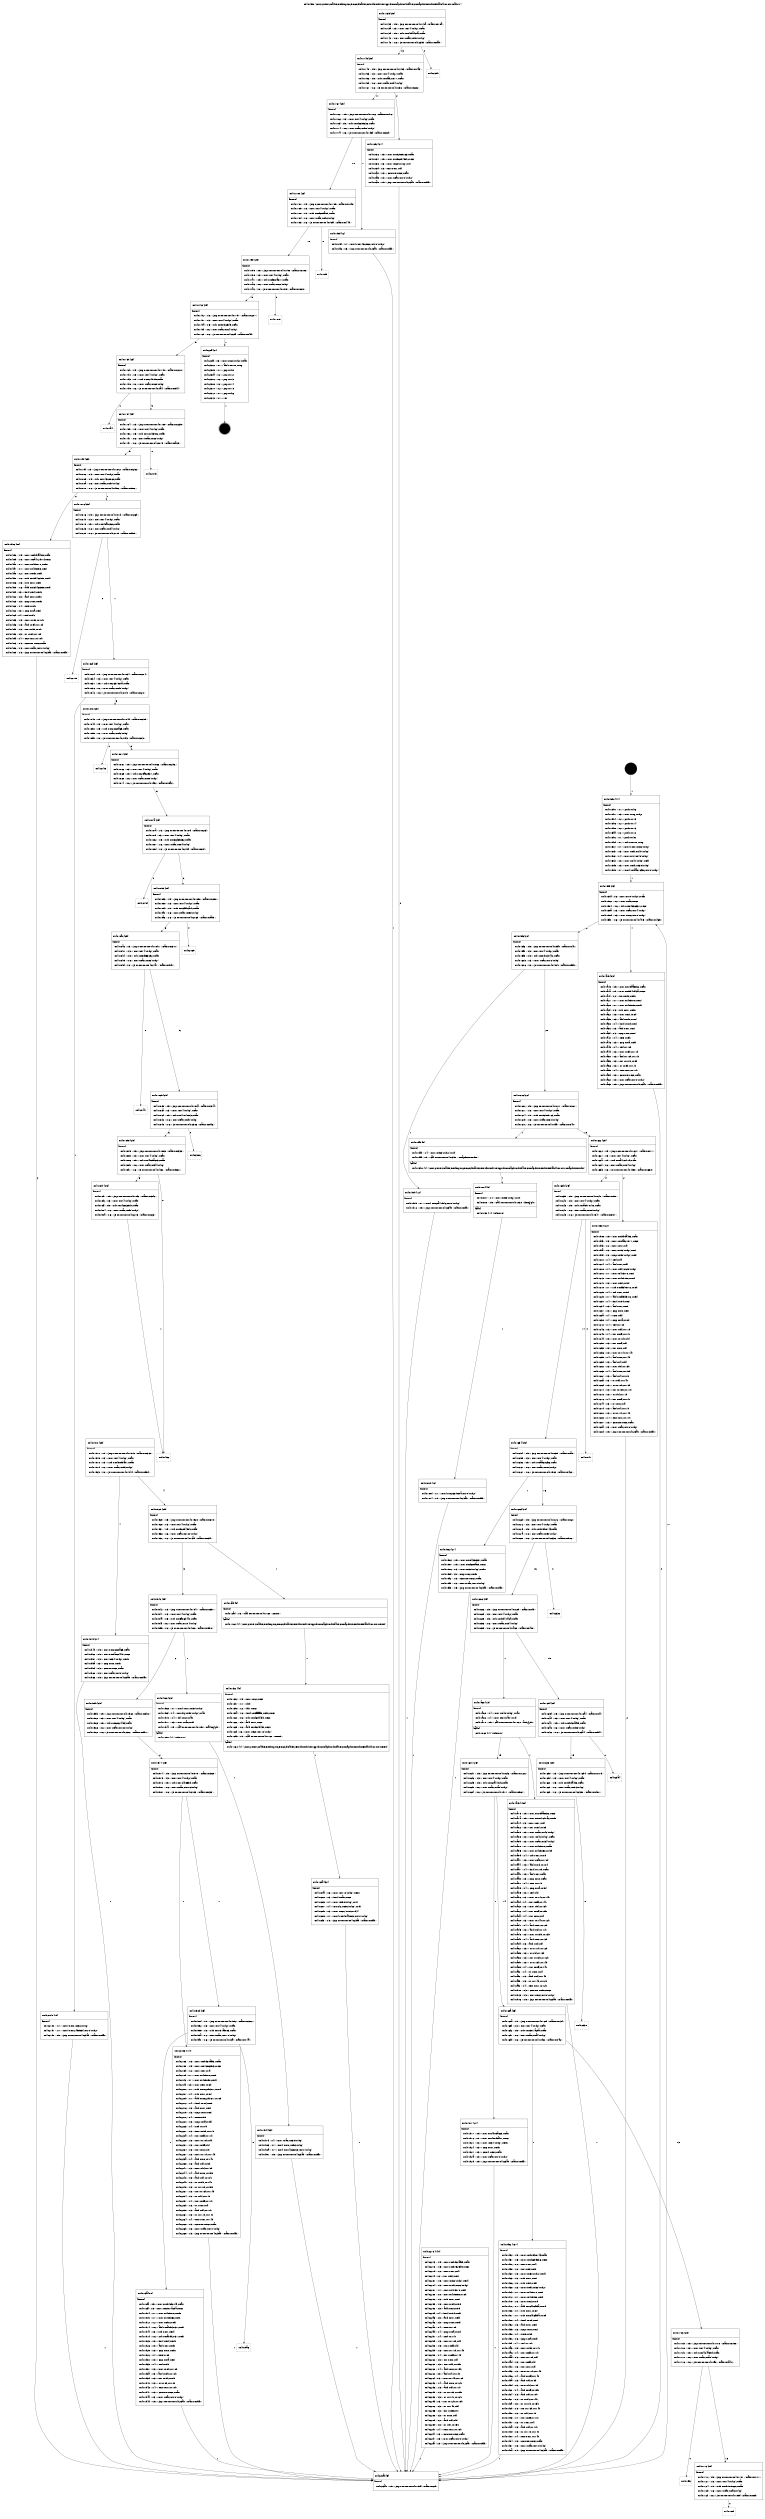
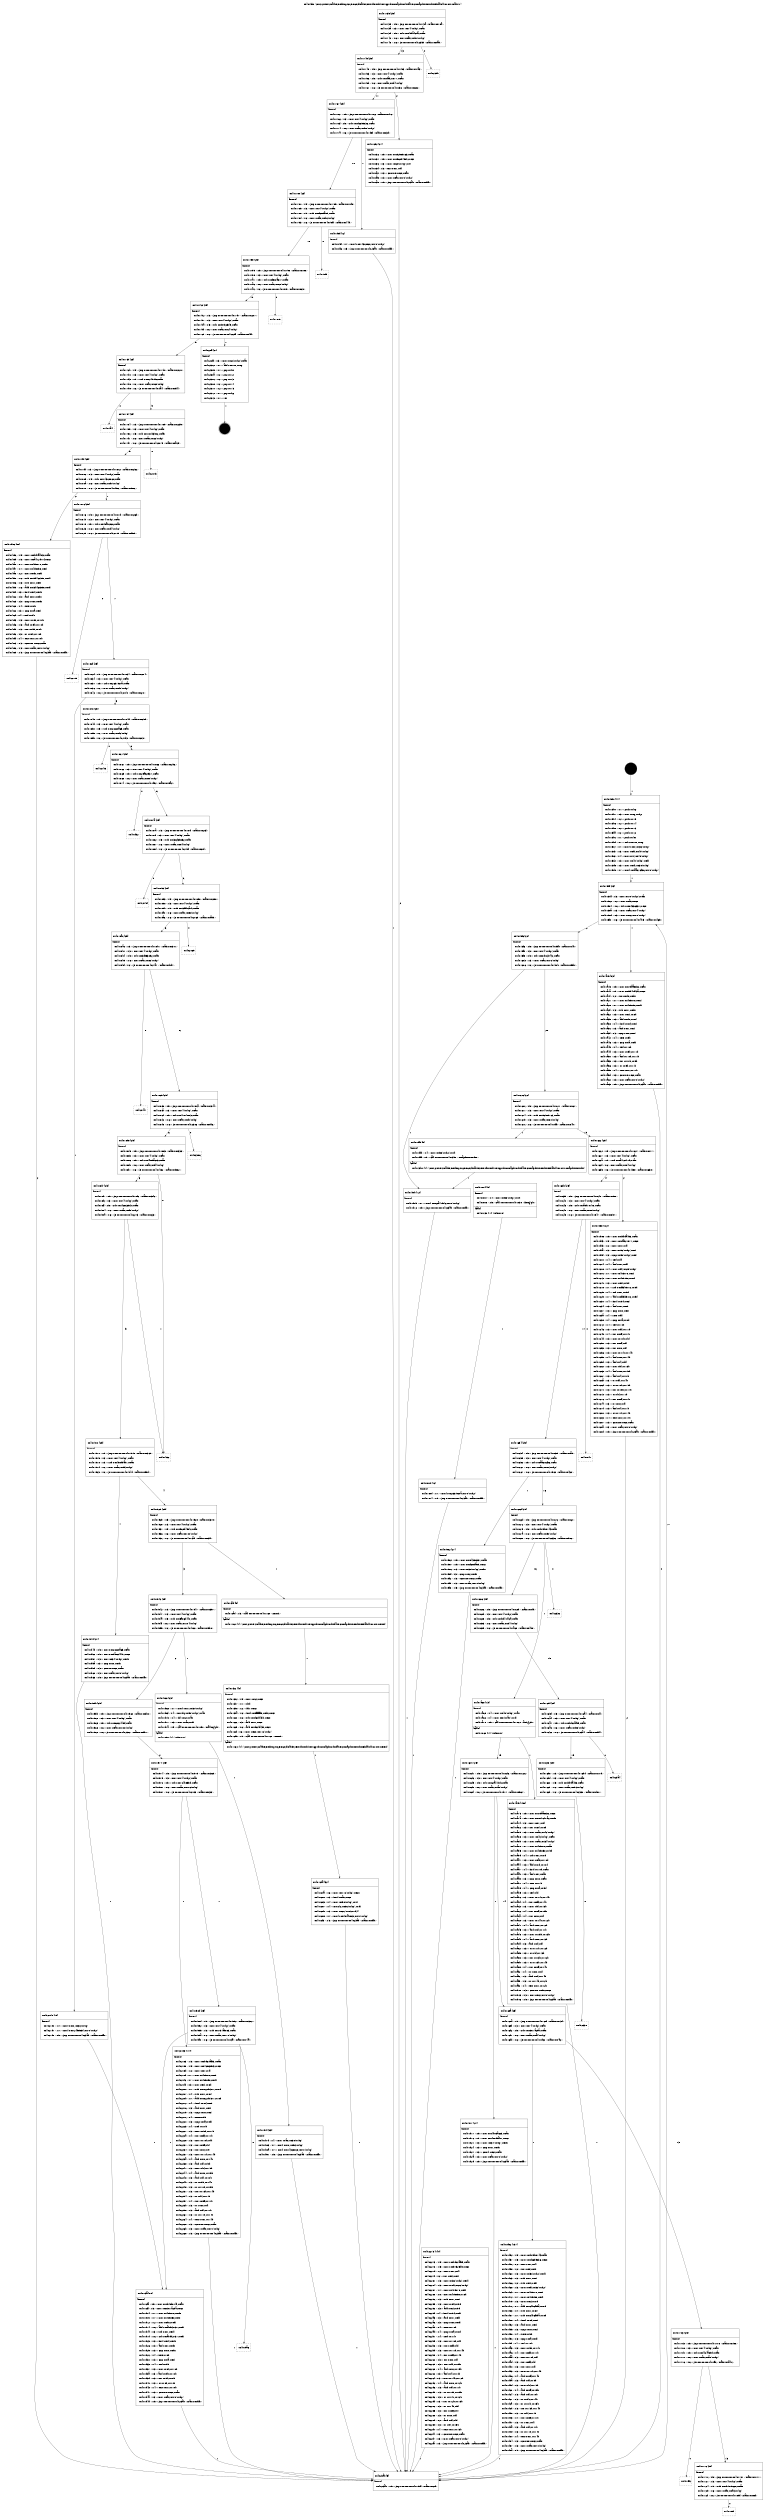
none -> (133, 835)
(501, 1177) -> (464, 1180)
none -> (122, 1328)
(504, 1665) -> (541, 1622)
(75, 2385) -> (135, 2160)
